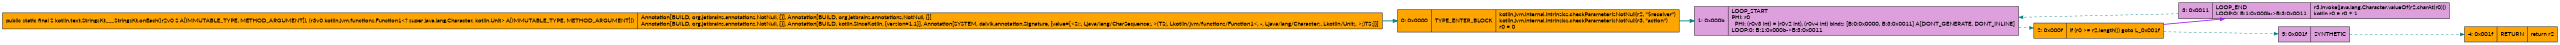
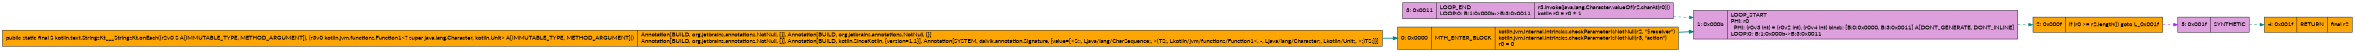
(1464, 21) -> (1463, 38)
(2192, 22) -> none
(2219, 33) -> (2168, 25)
(2542, 34) -> (2340, 24)
